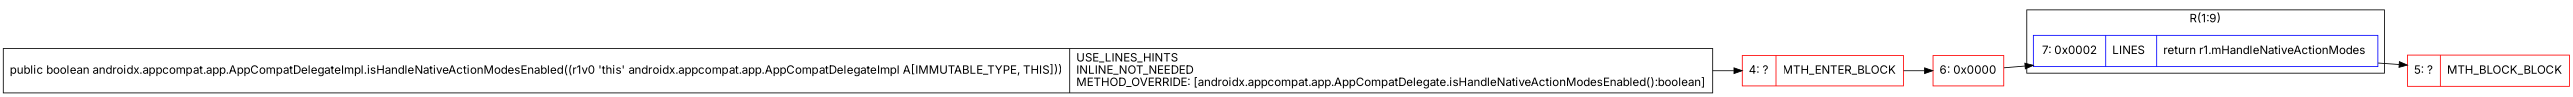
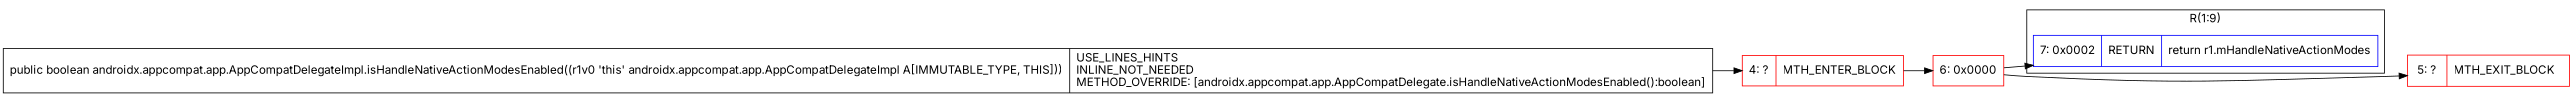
(2129, 51) -> (2132, 51)
(2390, 64) -> (2201, 81)
(2505, 70) -> (2504, 70)
